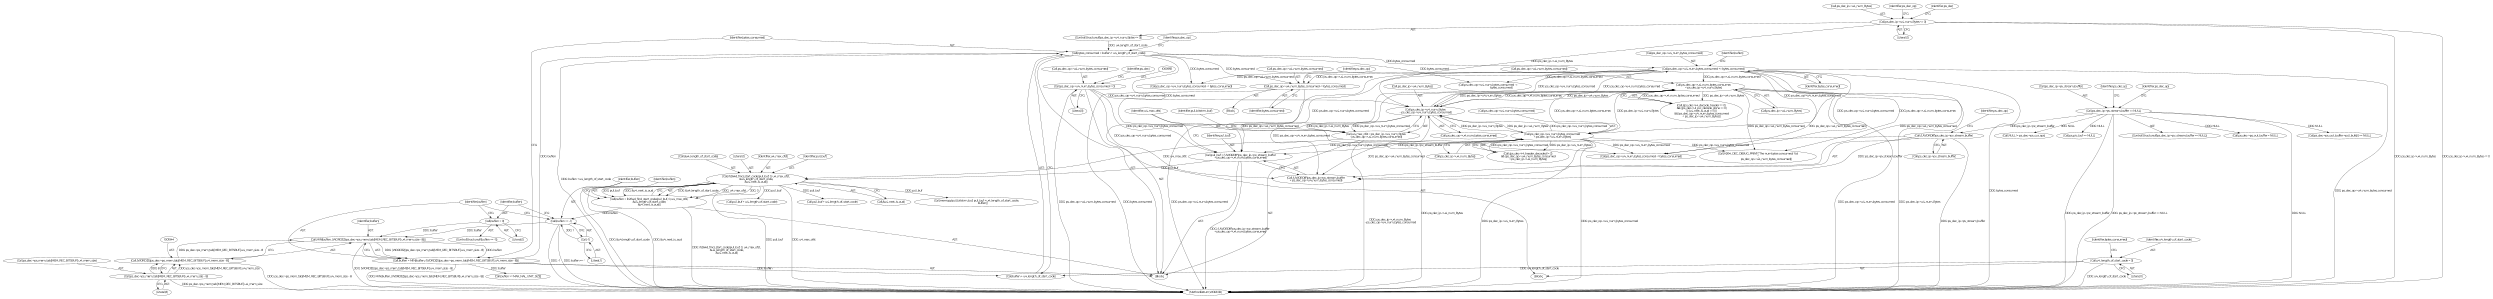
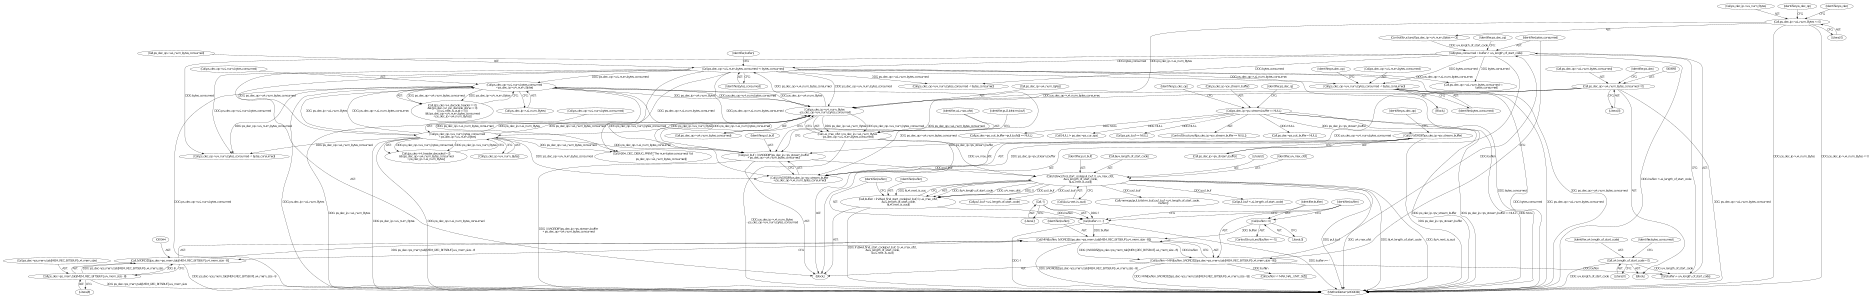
(1195, 111) -> (1007, 111)
(576, 229) -> none
